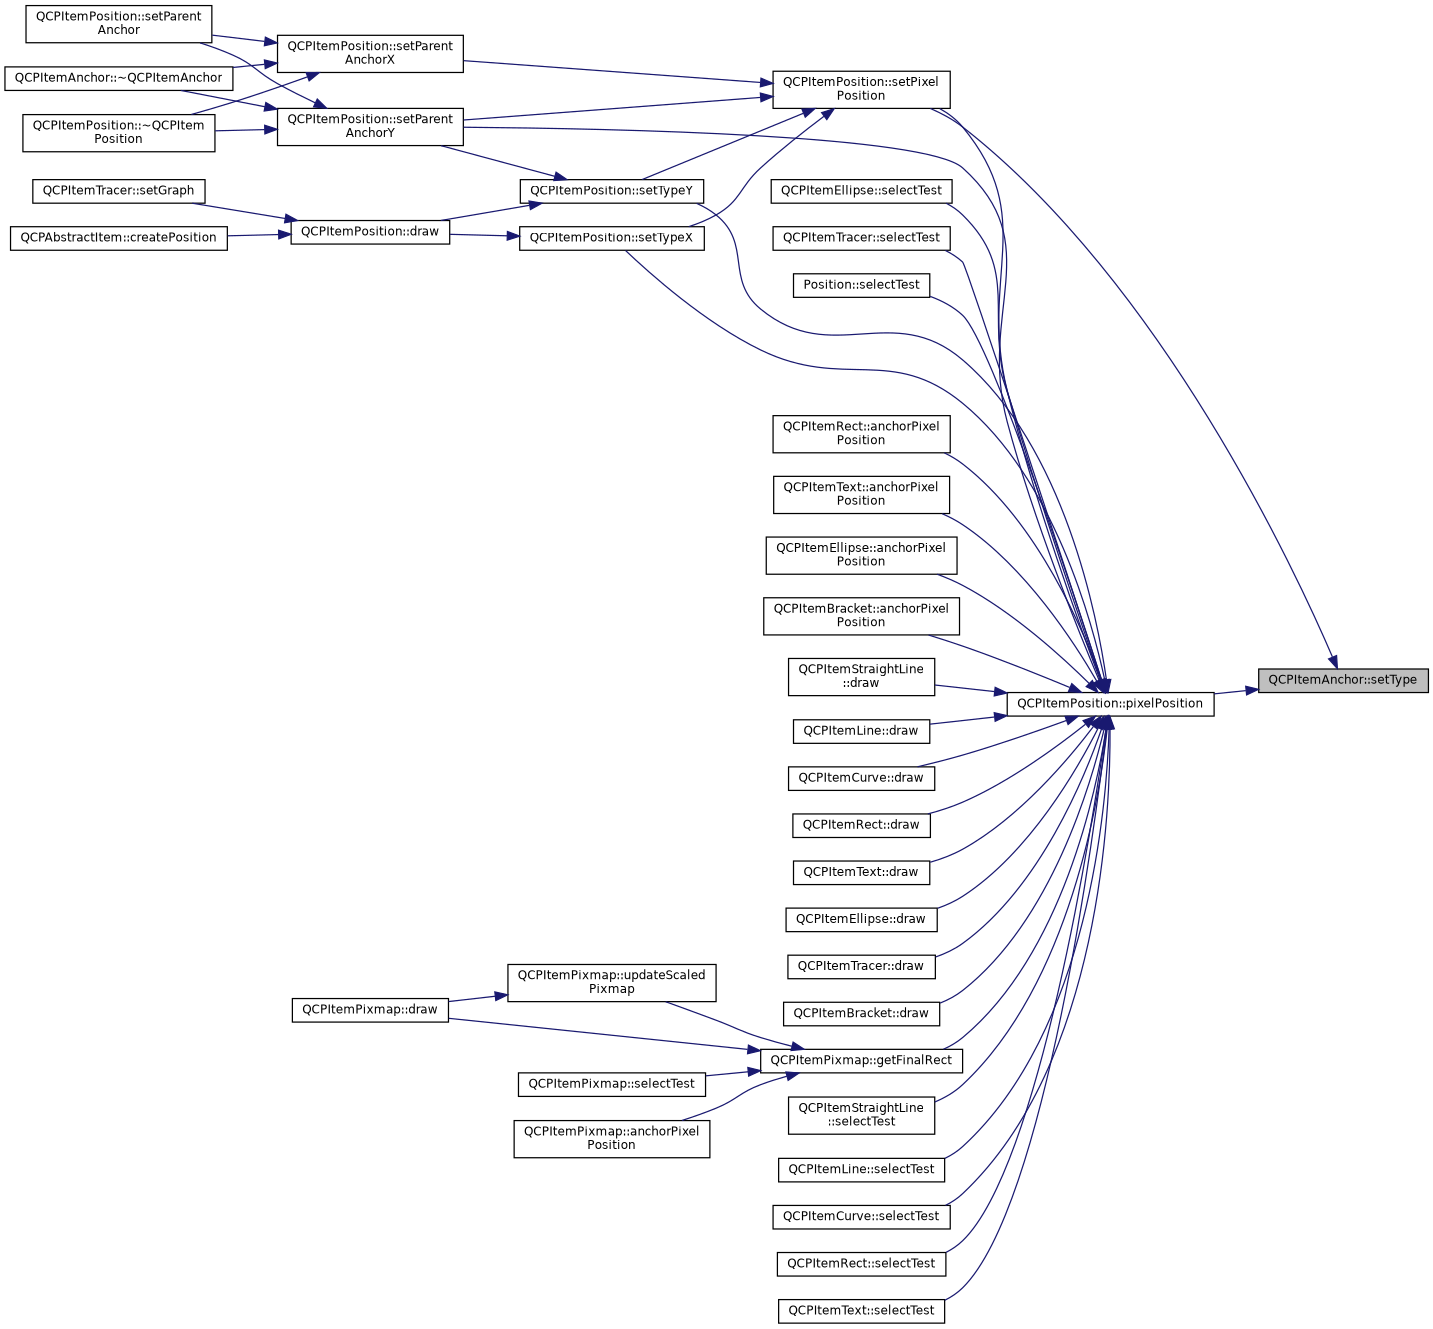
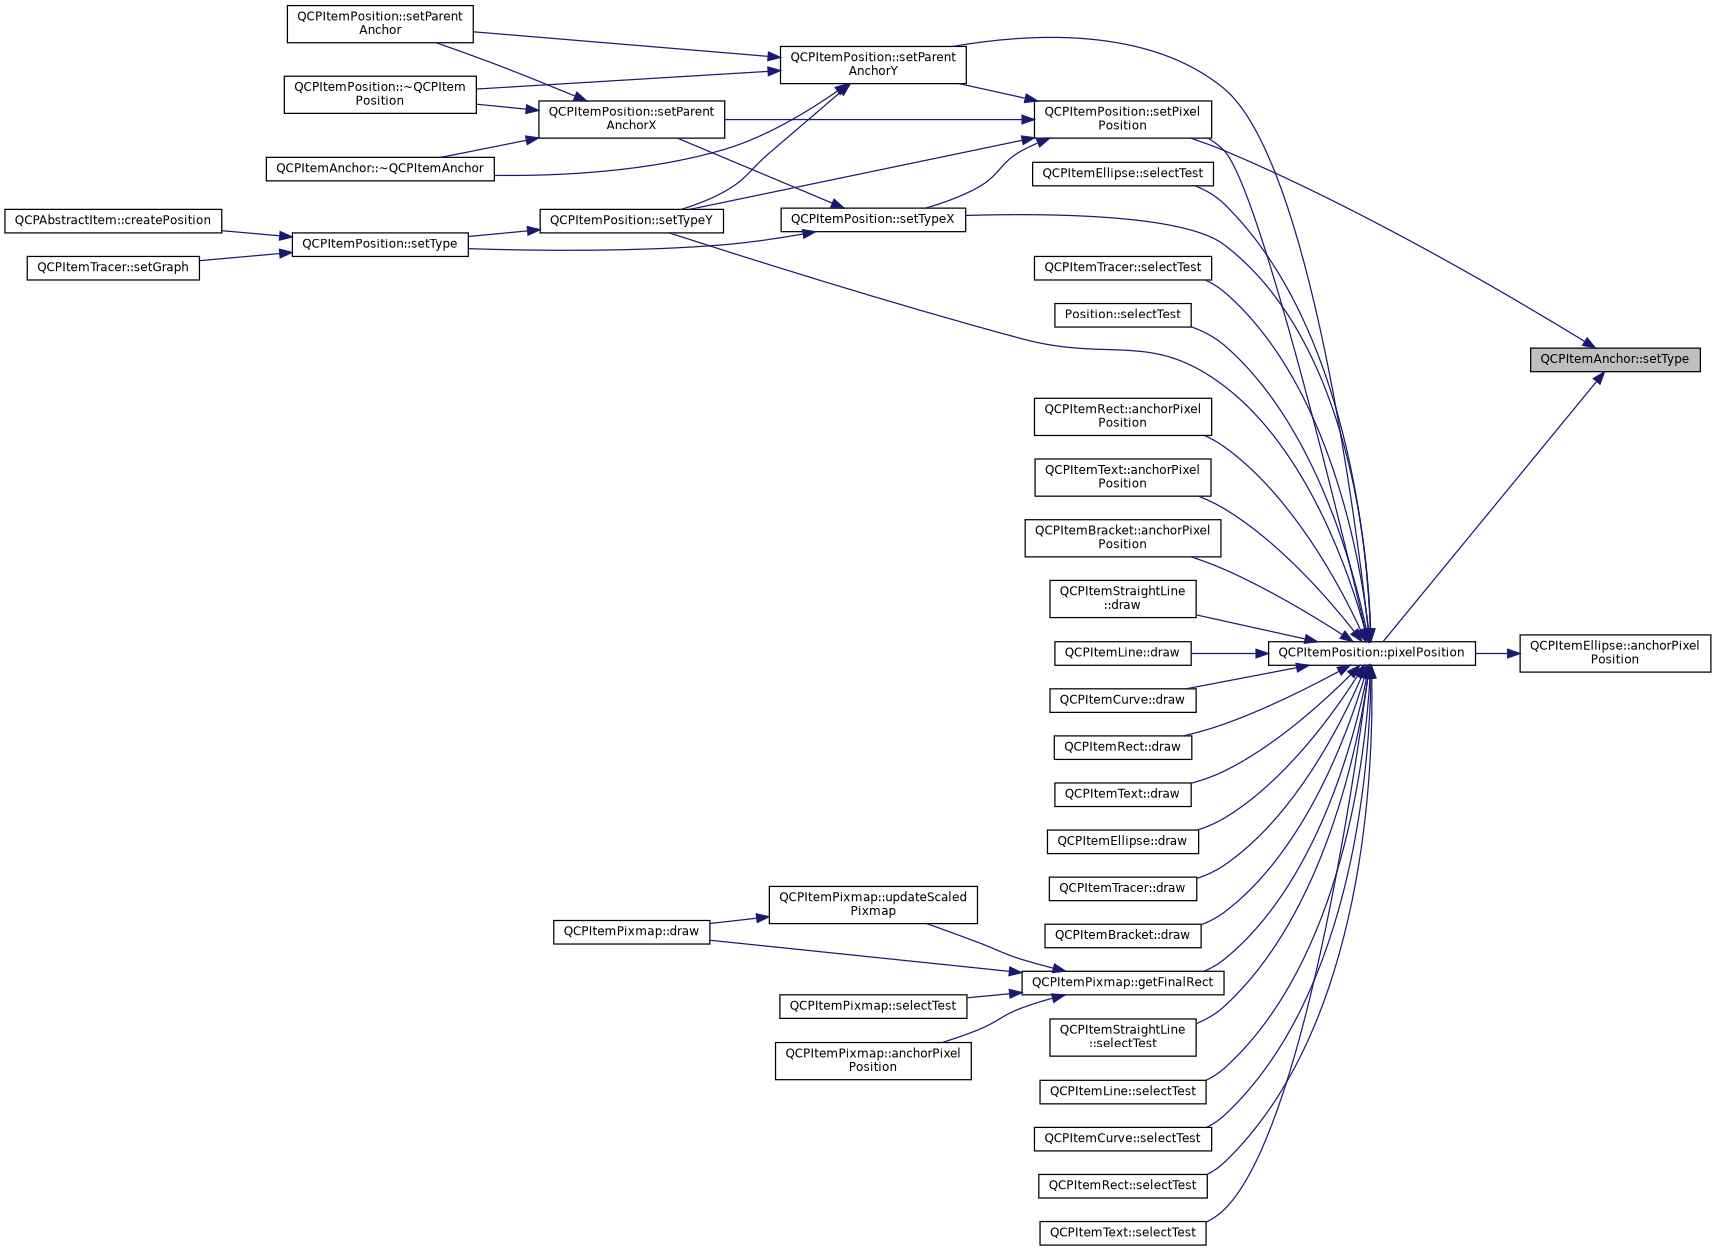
(498, 161) -> (765, 157)
none -> (763, 174)
(370, 232) -> (380, 245)
(1018, 622) -> (1492, 654)
